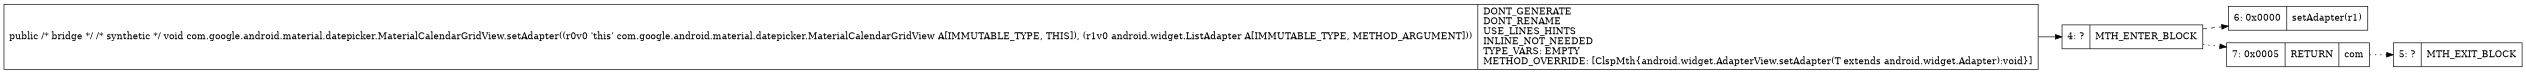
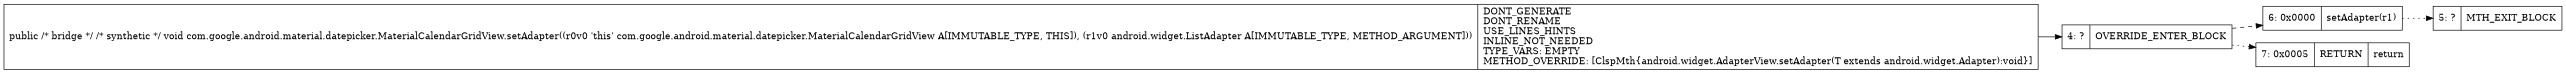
(2146, 37) -> (2161, 37)
(2354, 54) -> (2389, 54)
(2378, 55) -> (2414, 18)
